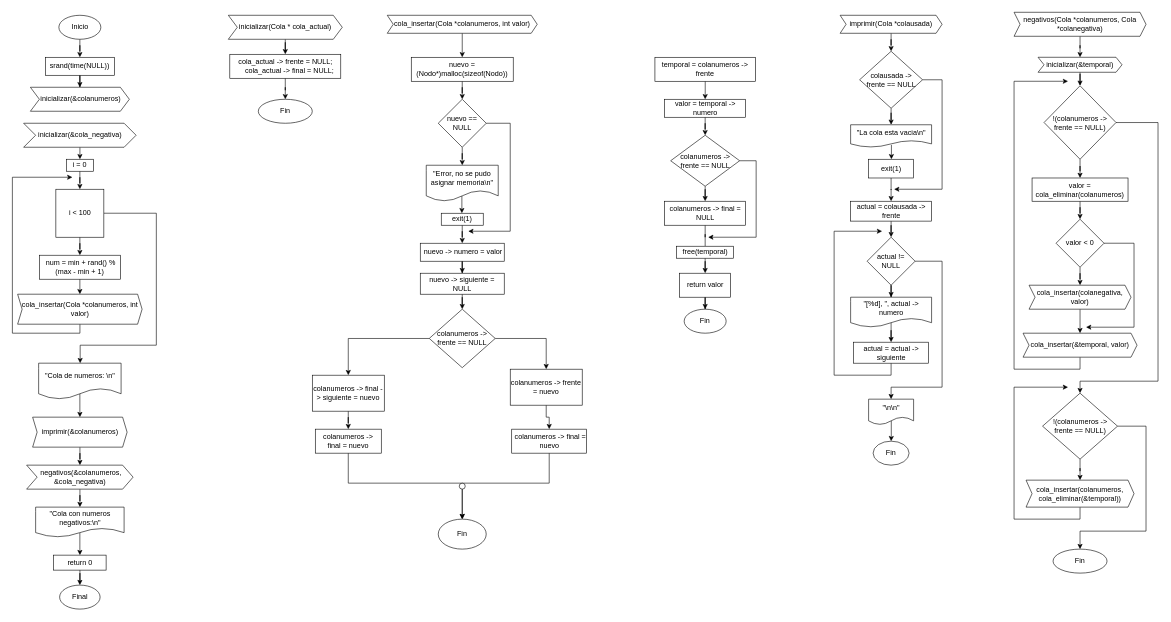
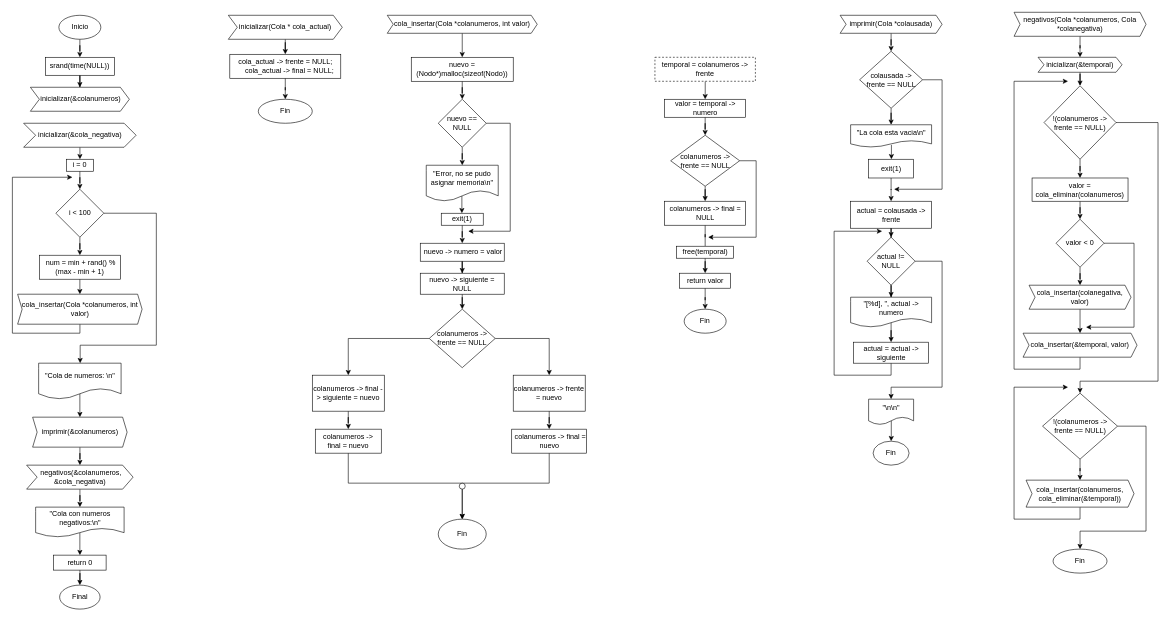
(705, 69) -> (705, 69)
(891, 211) -> (891, 215)
(80, 213) -> (80, 213)
(705, 285) -> (705, 281)
(546, 387) -> (549, 393)
